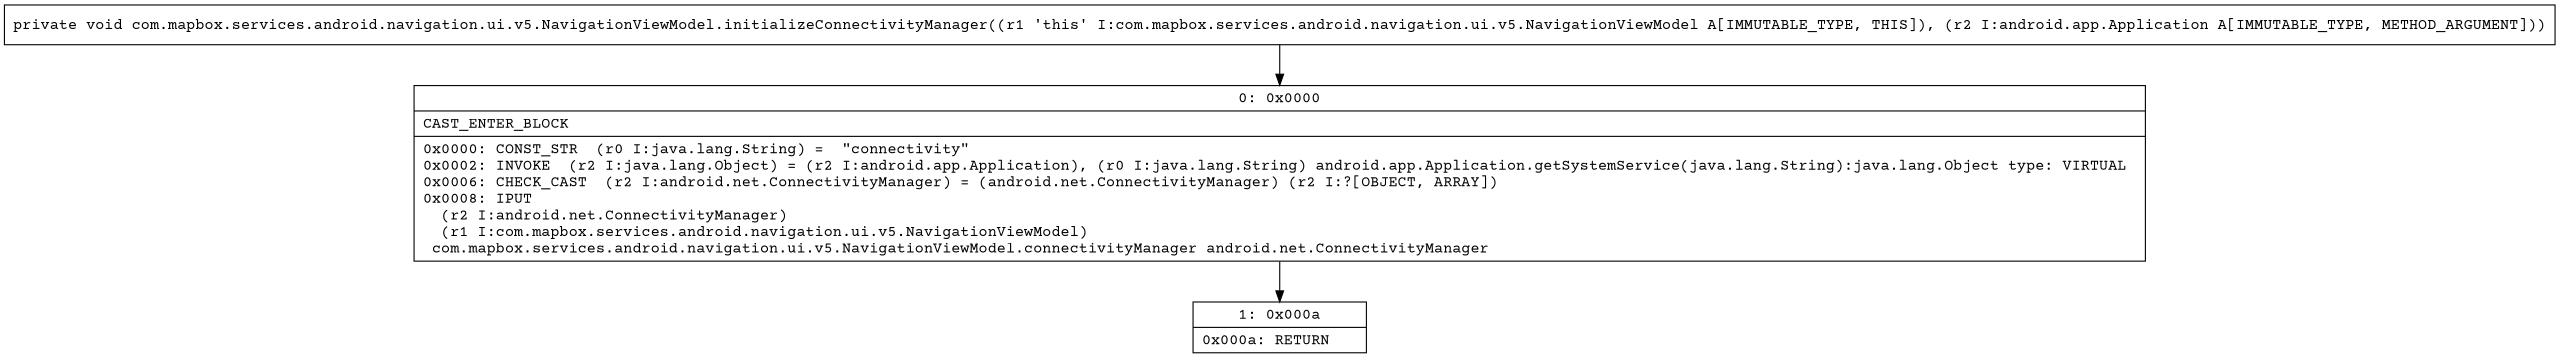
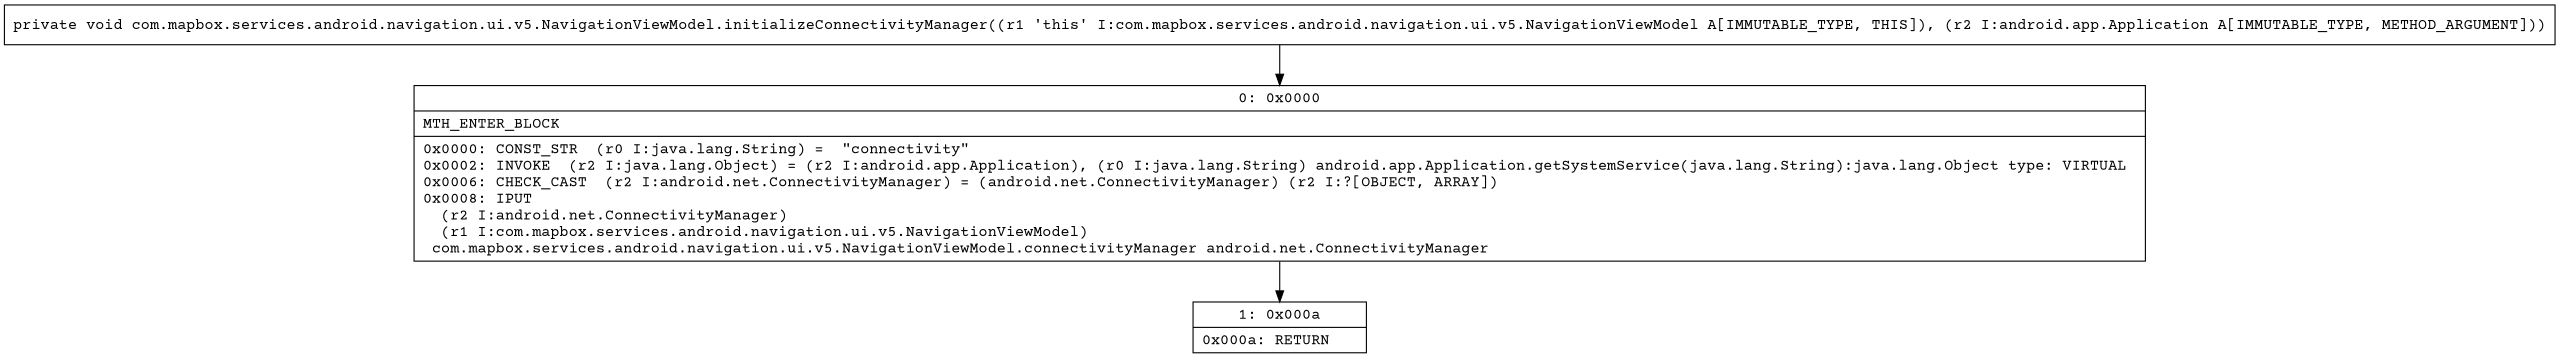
(496, 123) -> (491, 123)
